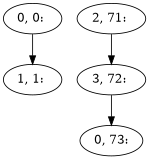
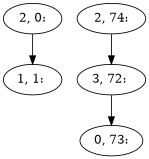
(33, 19) -> (33, 19)
(111, 19) -> (111, 19)
